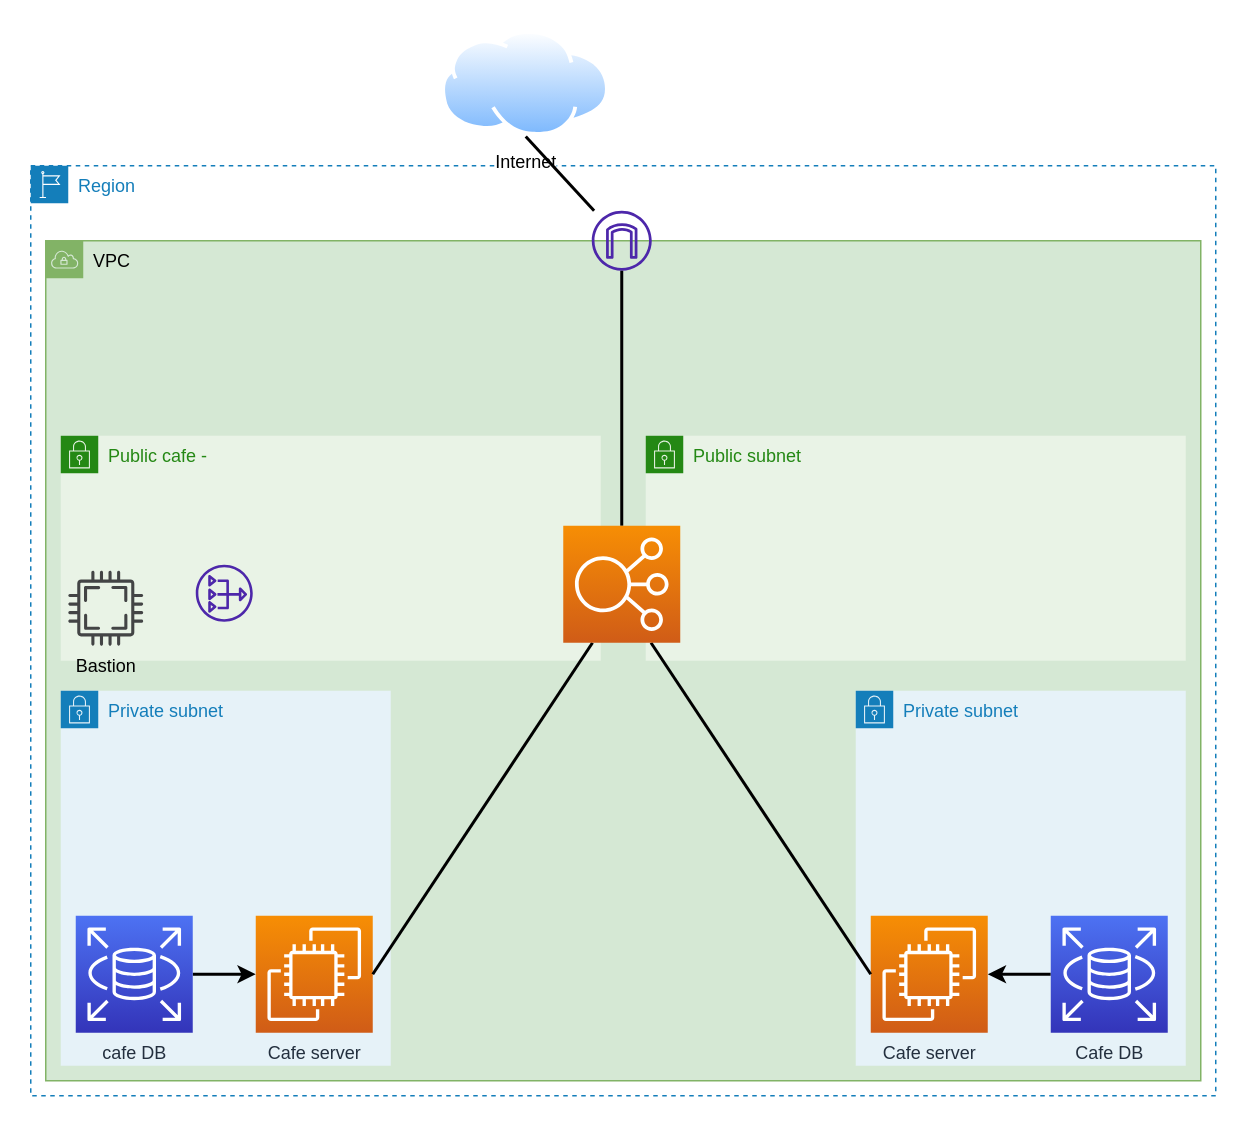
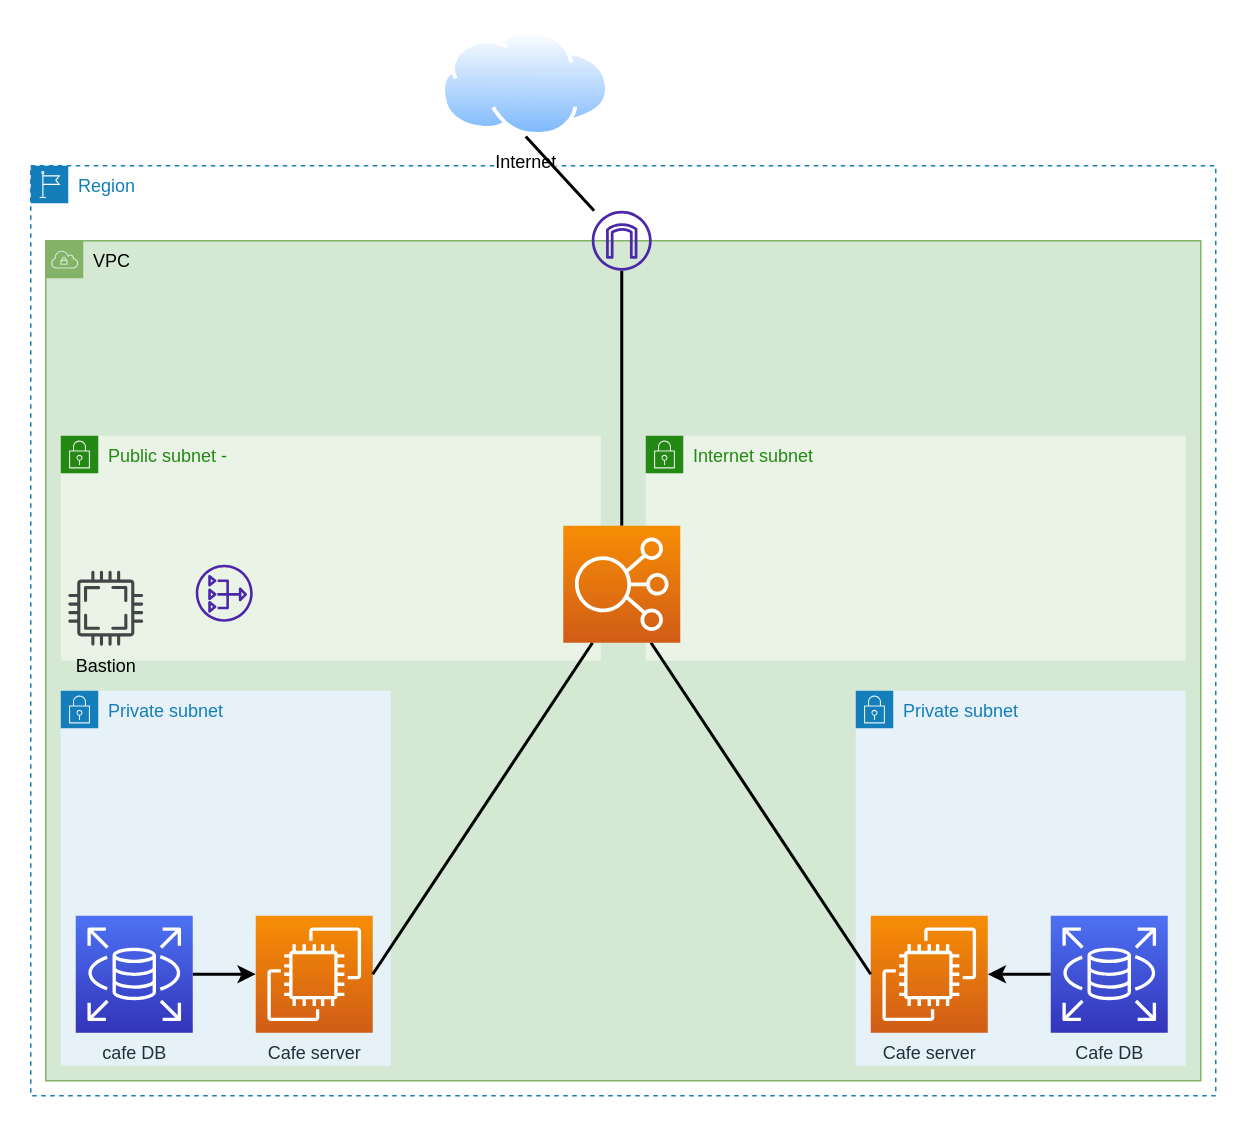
(165, 457) -> (175, 457)
(752, 457) -> (767, 457)
